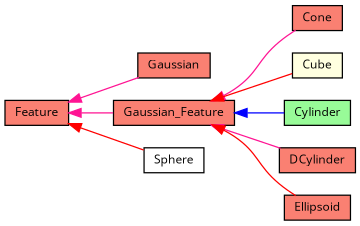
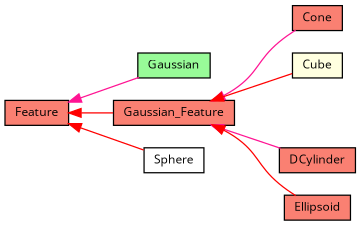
(174, 65) -> (174, 65)
(97, 113) -> (97, 113)
(317, 113) -> none
